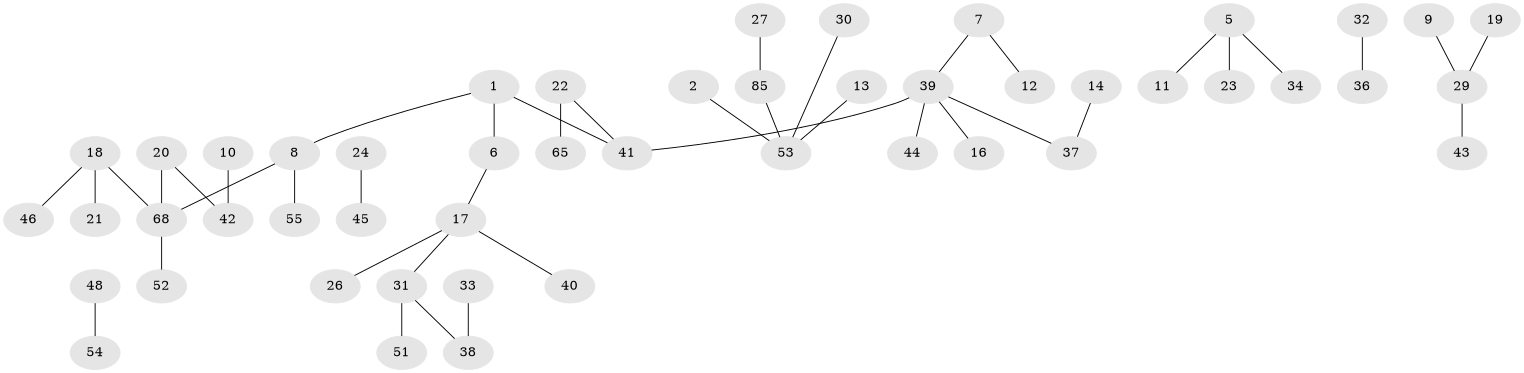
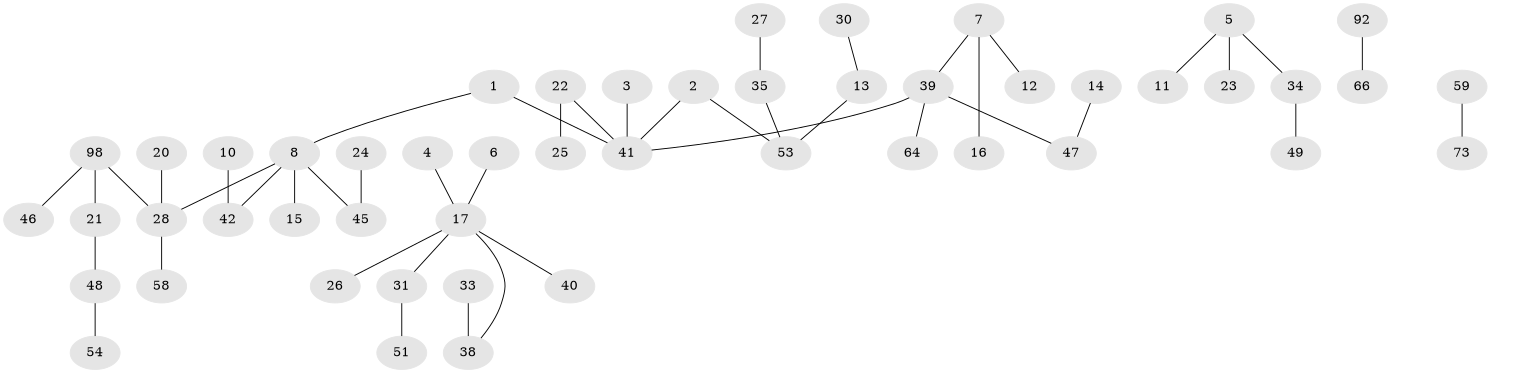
(1362, 20) -> (1362, 20)
(1429, 20) -> none
(1495, 20) -> none
none -> (627, 87)
(760, 87) -> (760, 87)
(815, 87) -> (853, 54)
(1362, 87) -> (1362, 87)
(1462, 87) -> (1462, 87)
(494, 120) -> none
none -> (660, 120)
(954, 120) -> (979, 87)
(95, 153) -> (95, 153)
none -> (428, 153)
(561, 153) -> (561, 153)
(913, 153) -> (913, 153)
(1071, 153) -> (1071, 153)
none -> (1296, 153)
(1462, 153) -> (1462, 153)
(195, 186) -> (261, 186)
none -> (328, 186)
(162, 220) -> (162, 220)
(295, 220) -> (295, 220)
none -> (95, 253)
(162, 286) -> (162, 286)
(435, 319) -> (505, 284)
